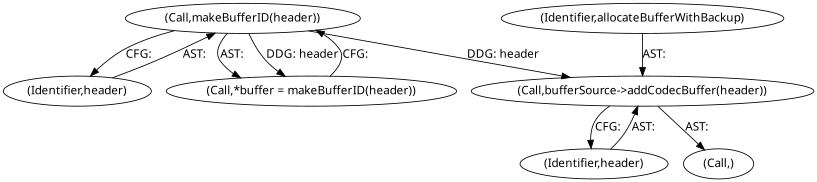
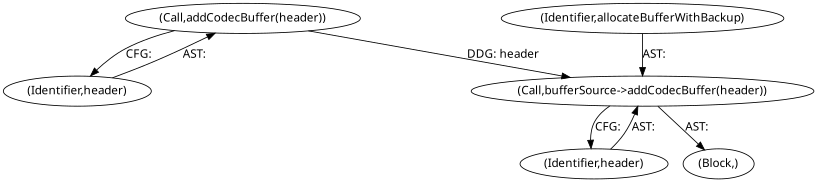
(243, 18) -> (243, 18)
(311, 91) -> none
(719, 164) -> (719, 164)
